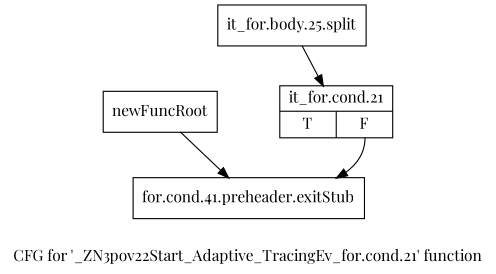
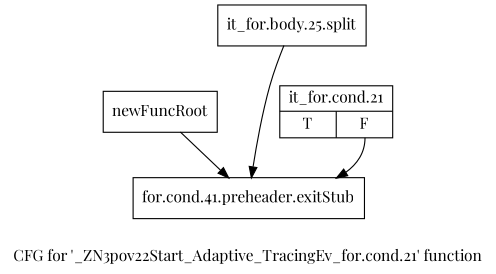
(310, 61) -> (265, 105)
